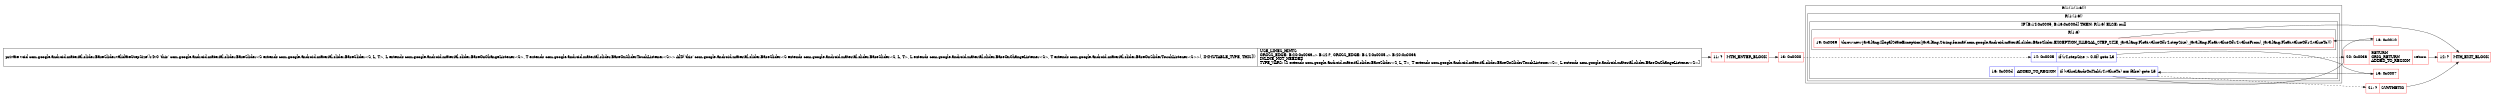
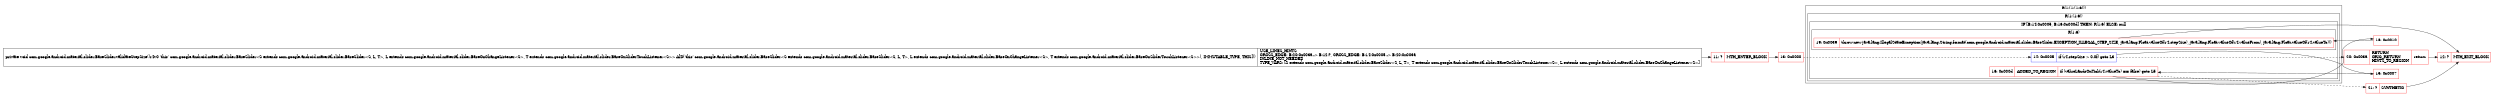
(2391, 61) -> (2390, 61)
(2074, 72) -> (2074, 72)
